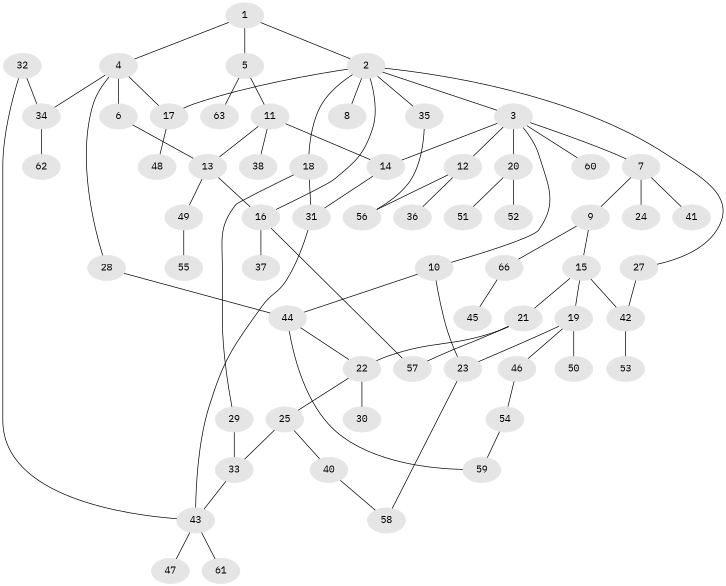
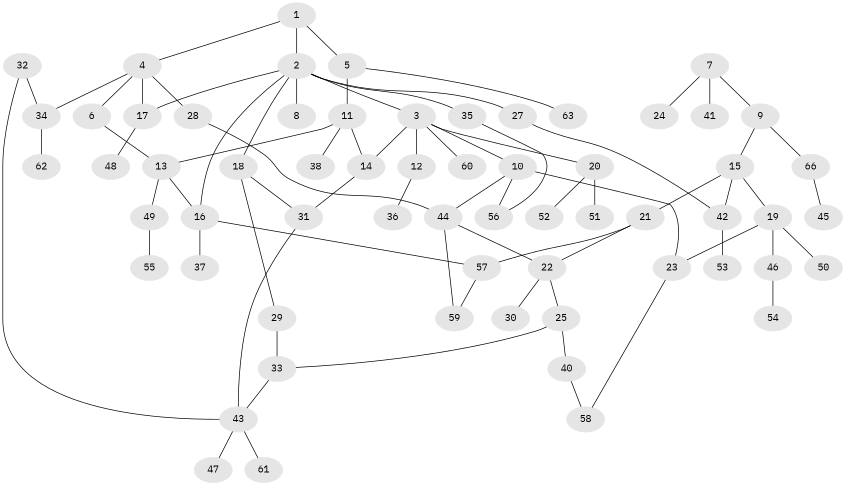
(579, 140) -> none
(412, 192) -> (506, 192)
(493, 445) -> (468, 293)
